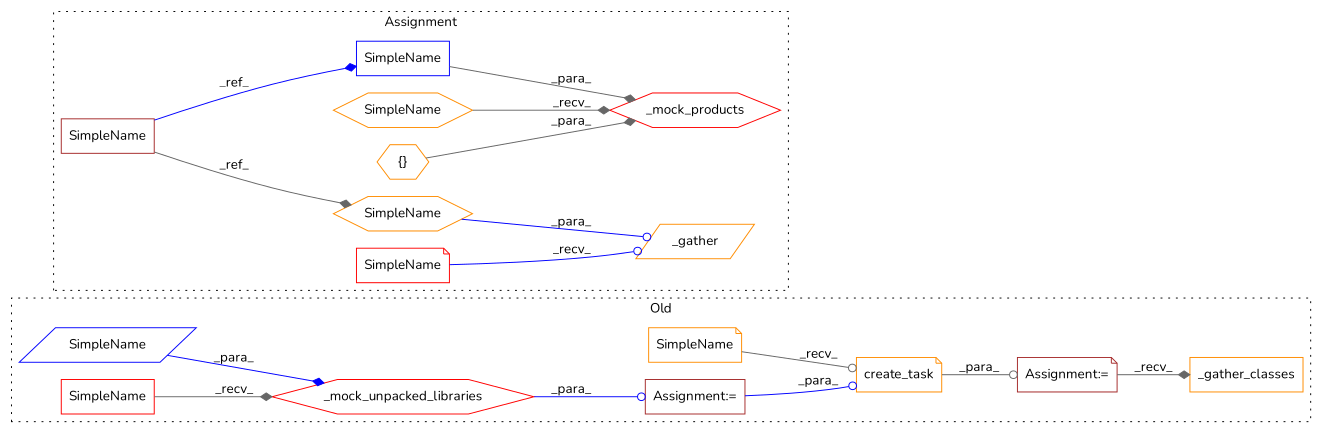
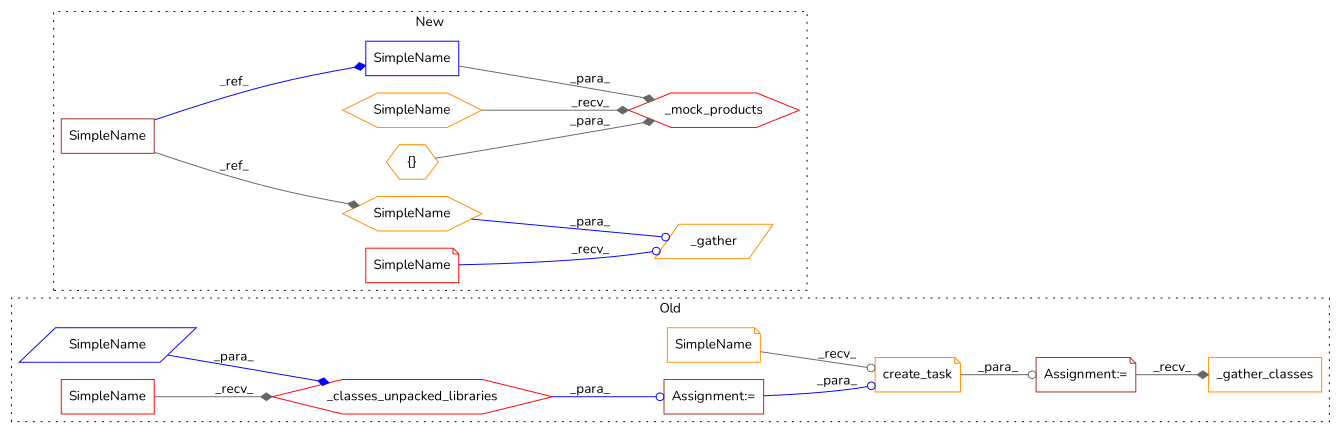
(421, 23) -> (430, 23)
(403, 397) -> (412, 397)
